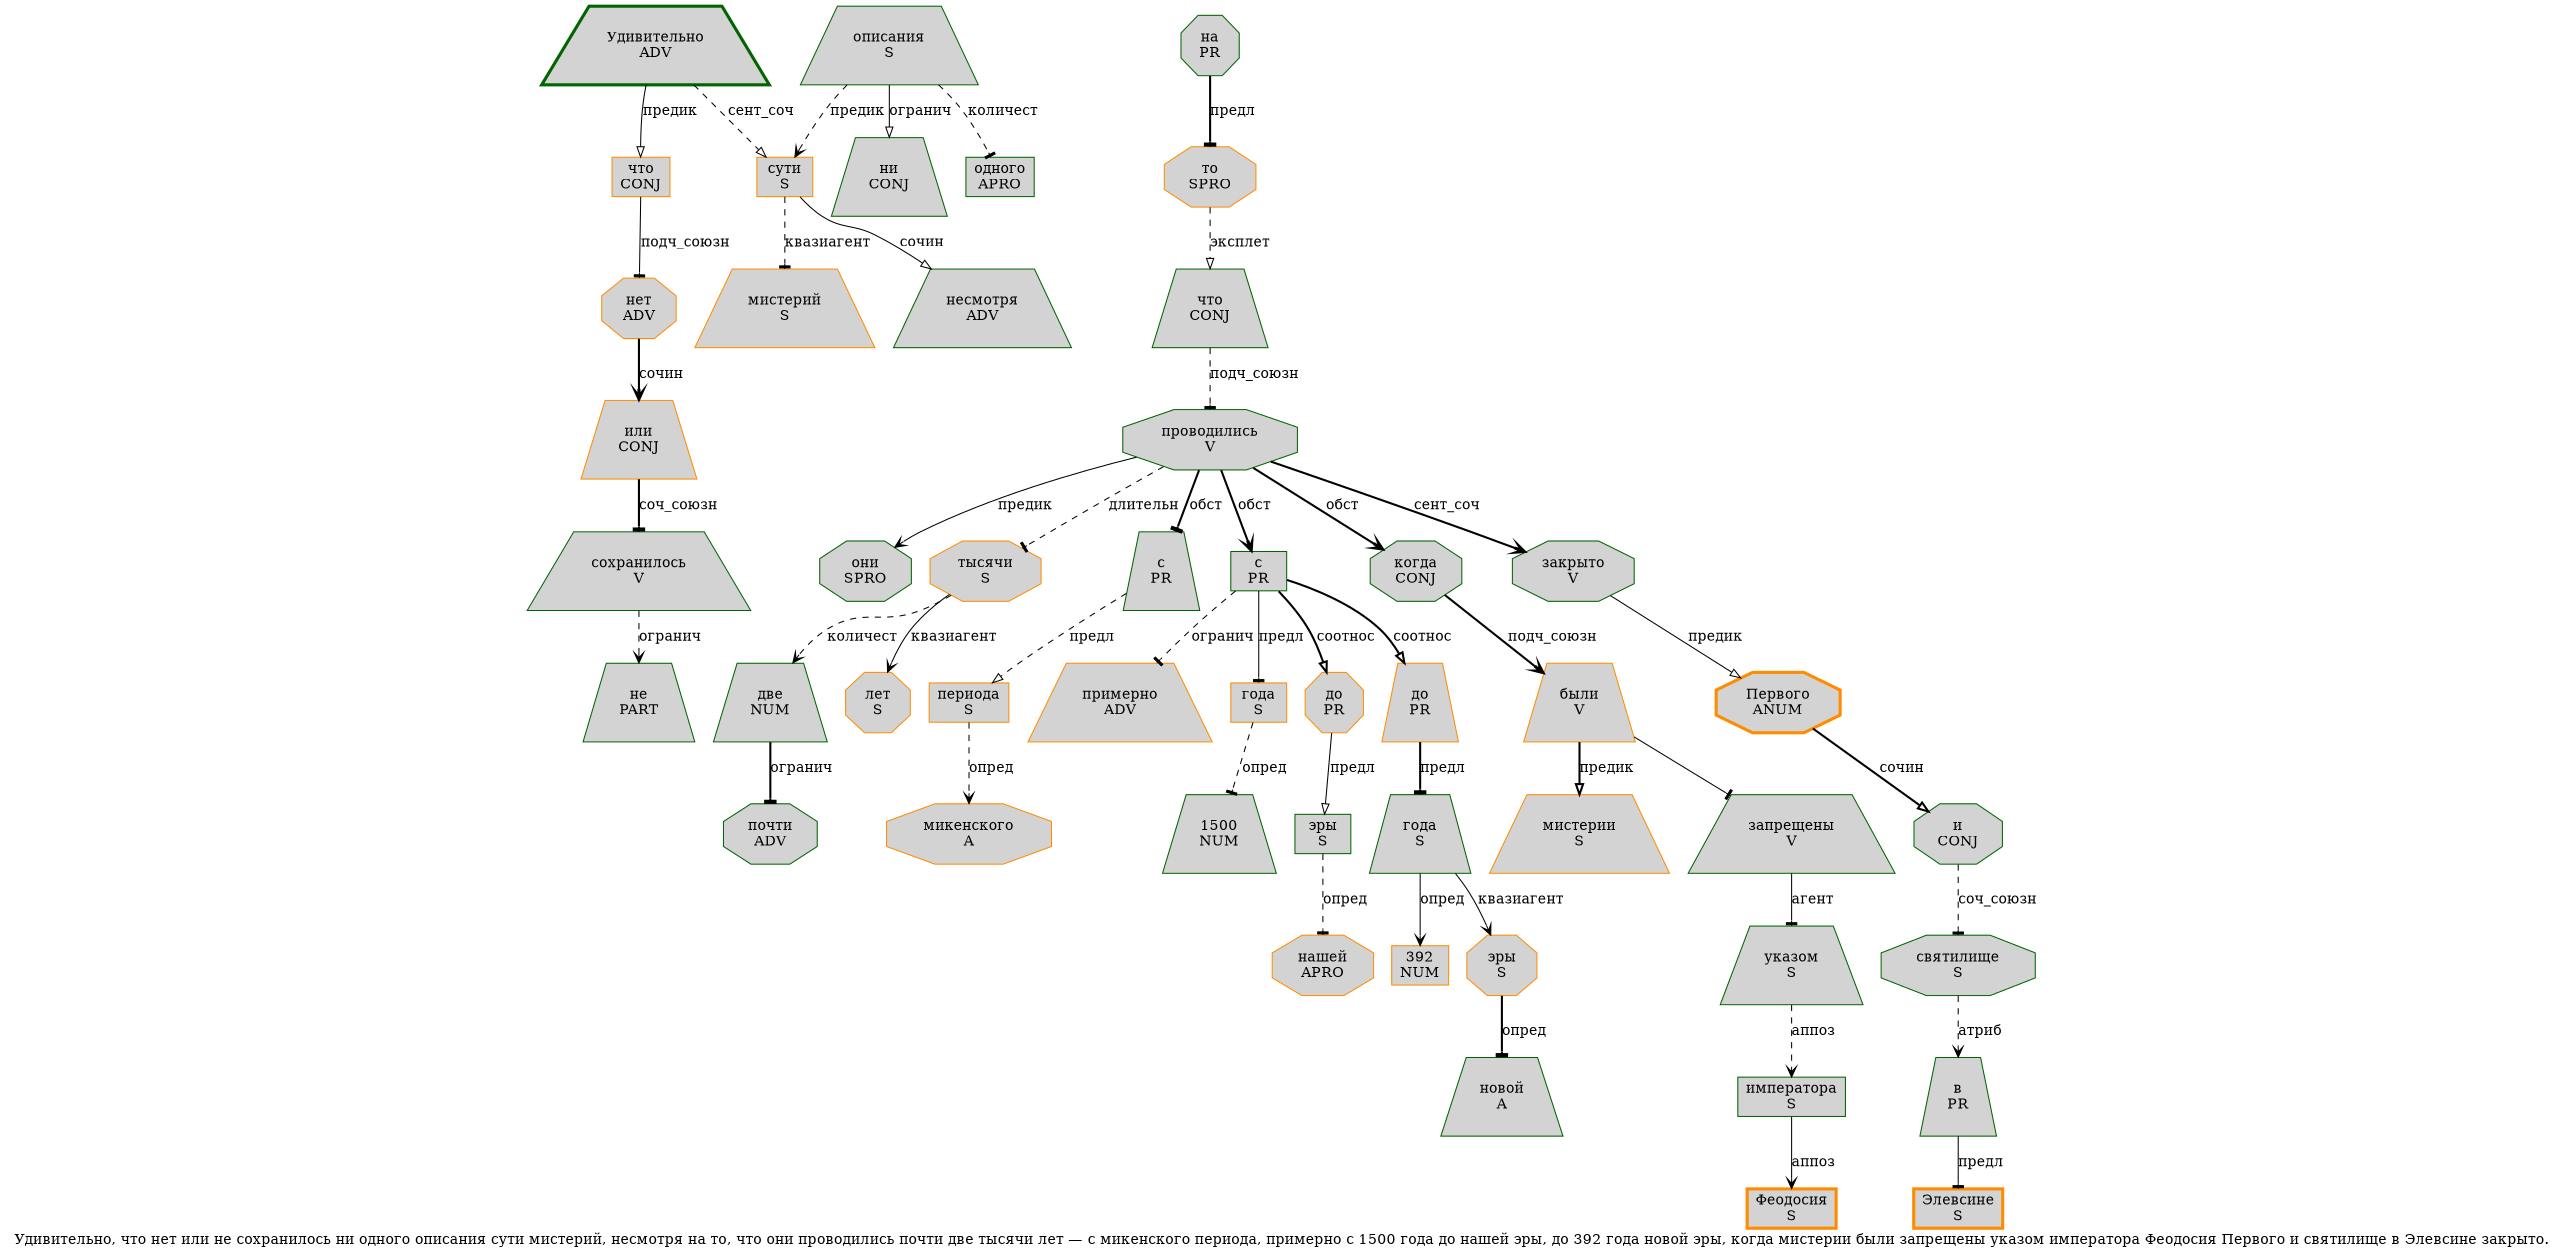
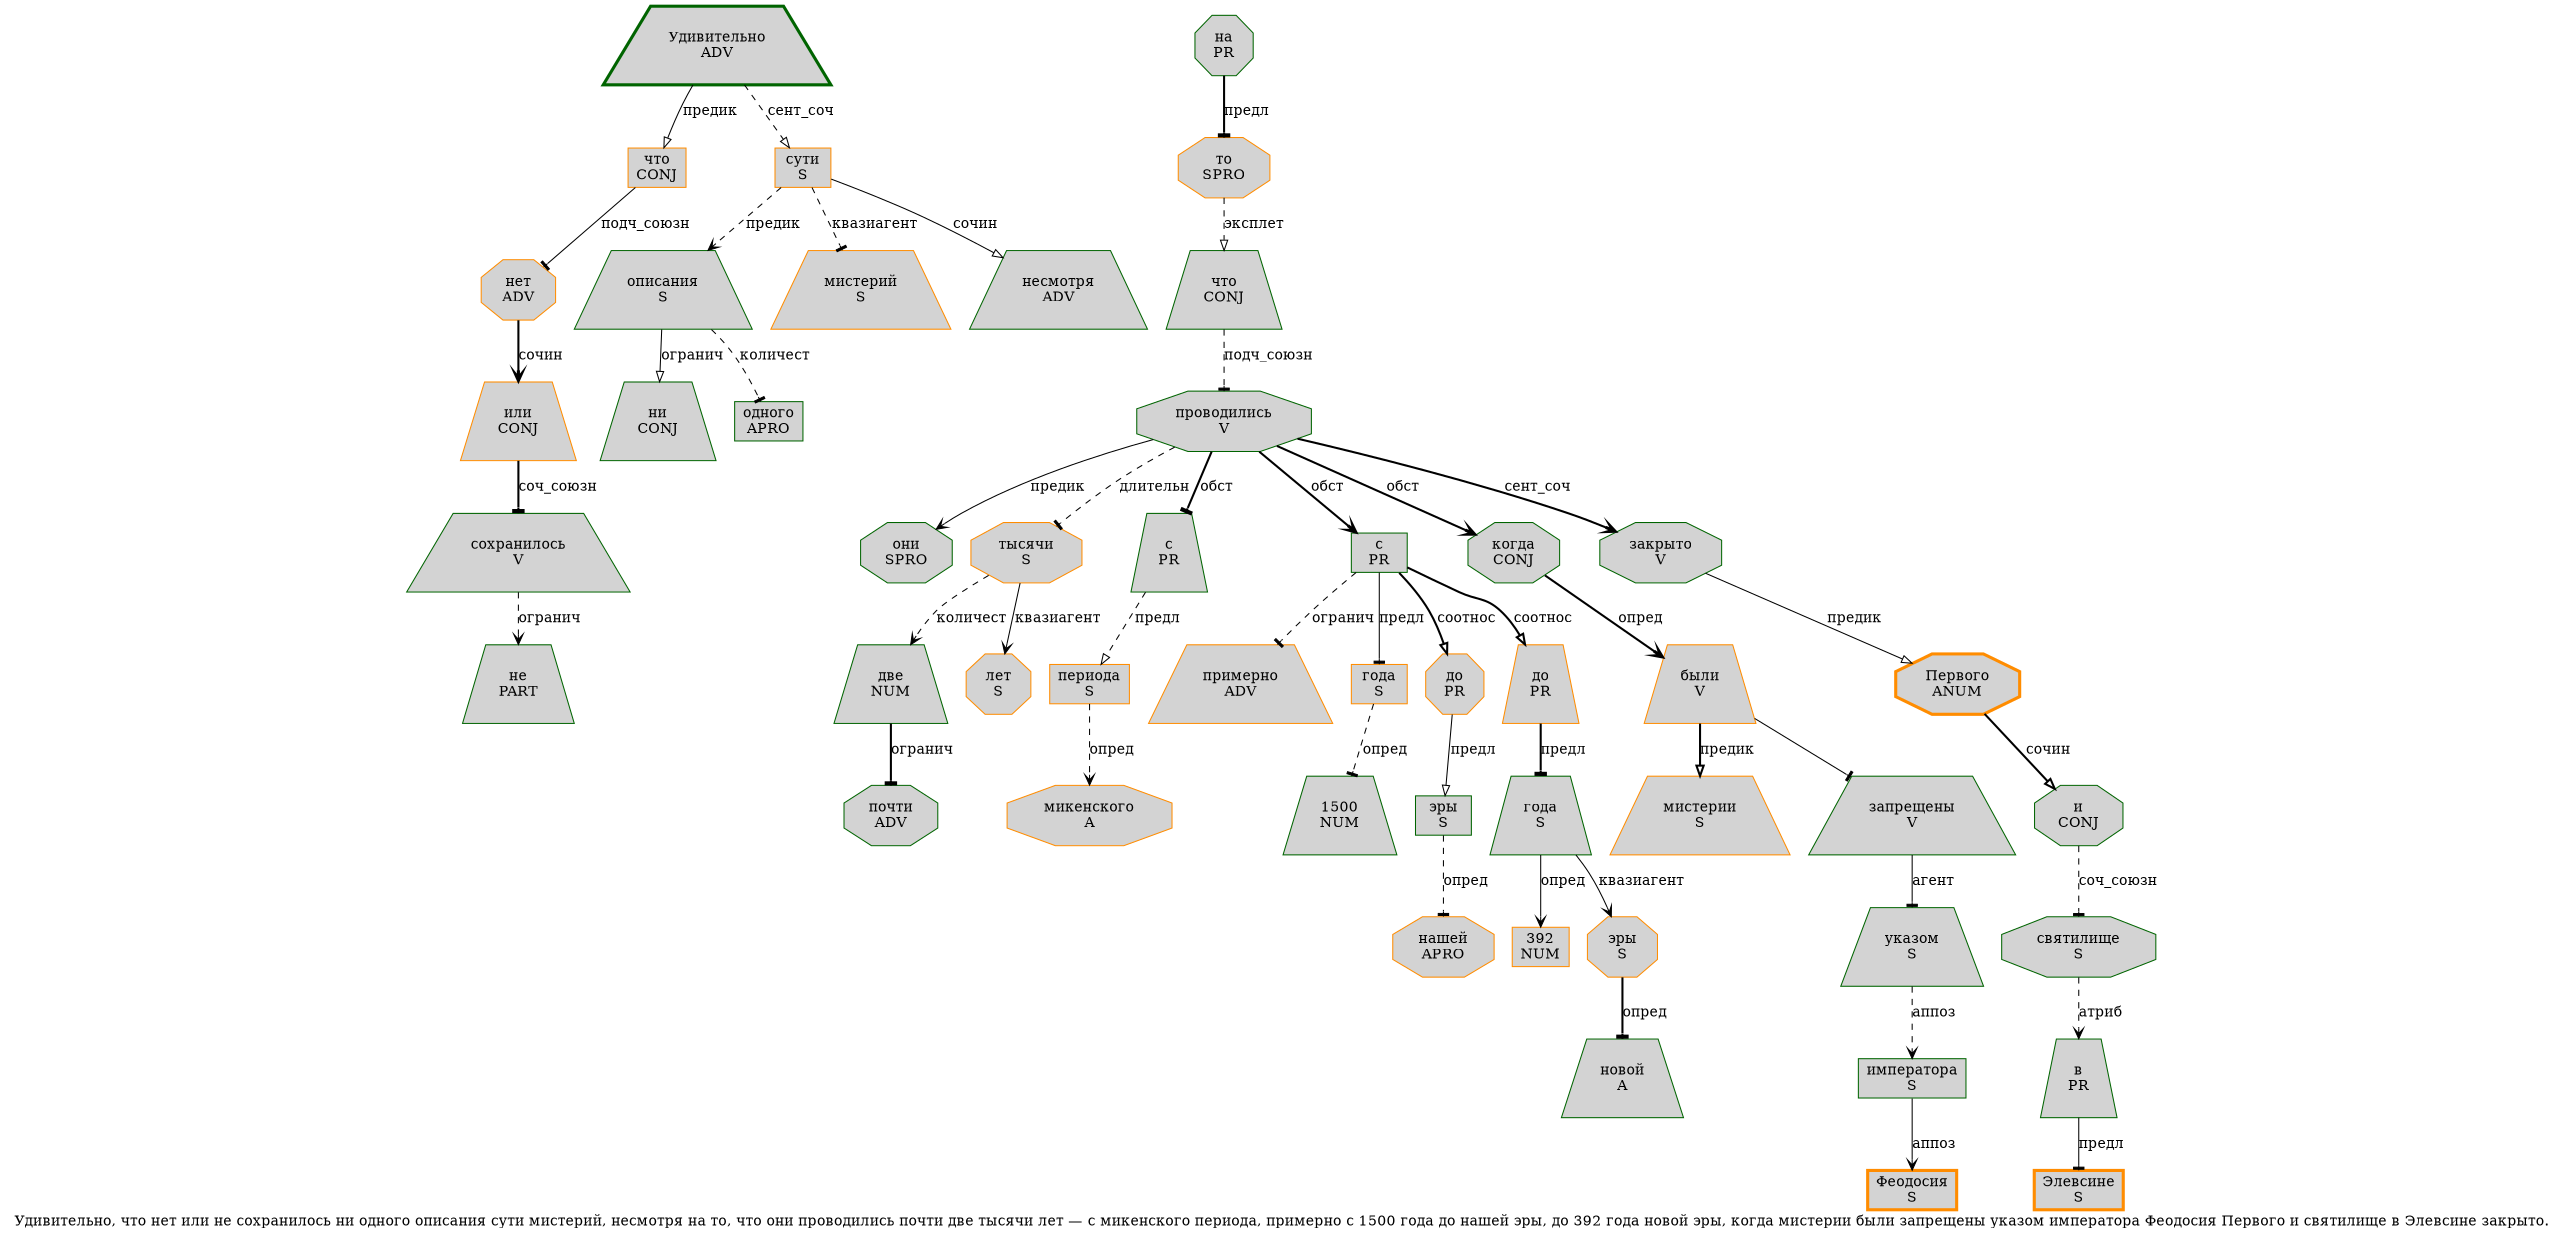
(822, 115) -> (749, 216)
(1553, 637) -> (1641, 618)
